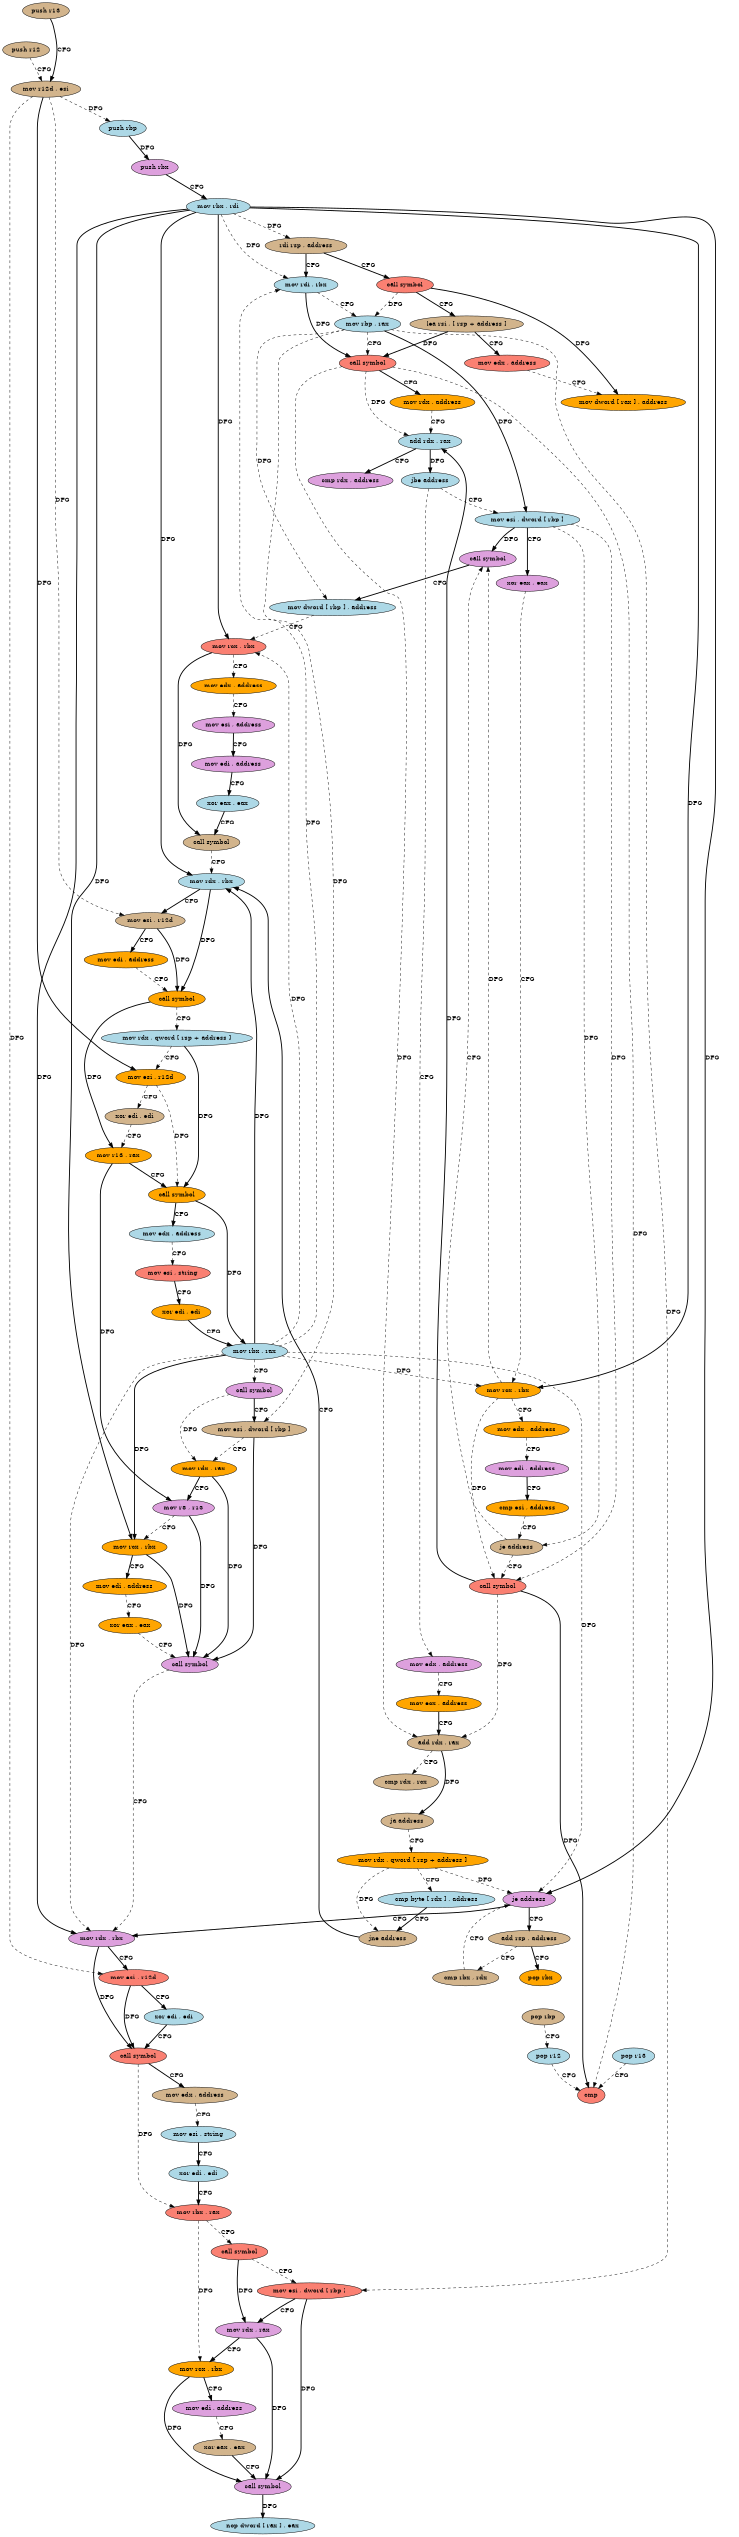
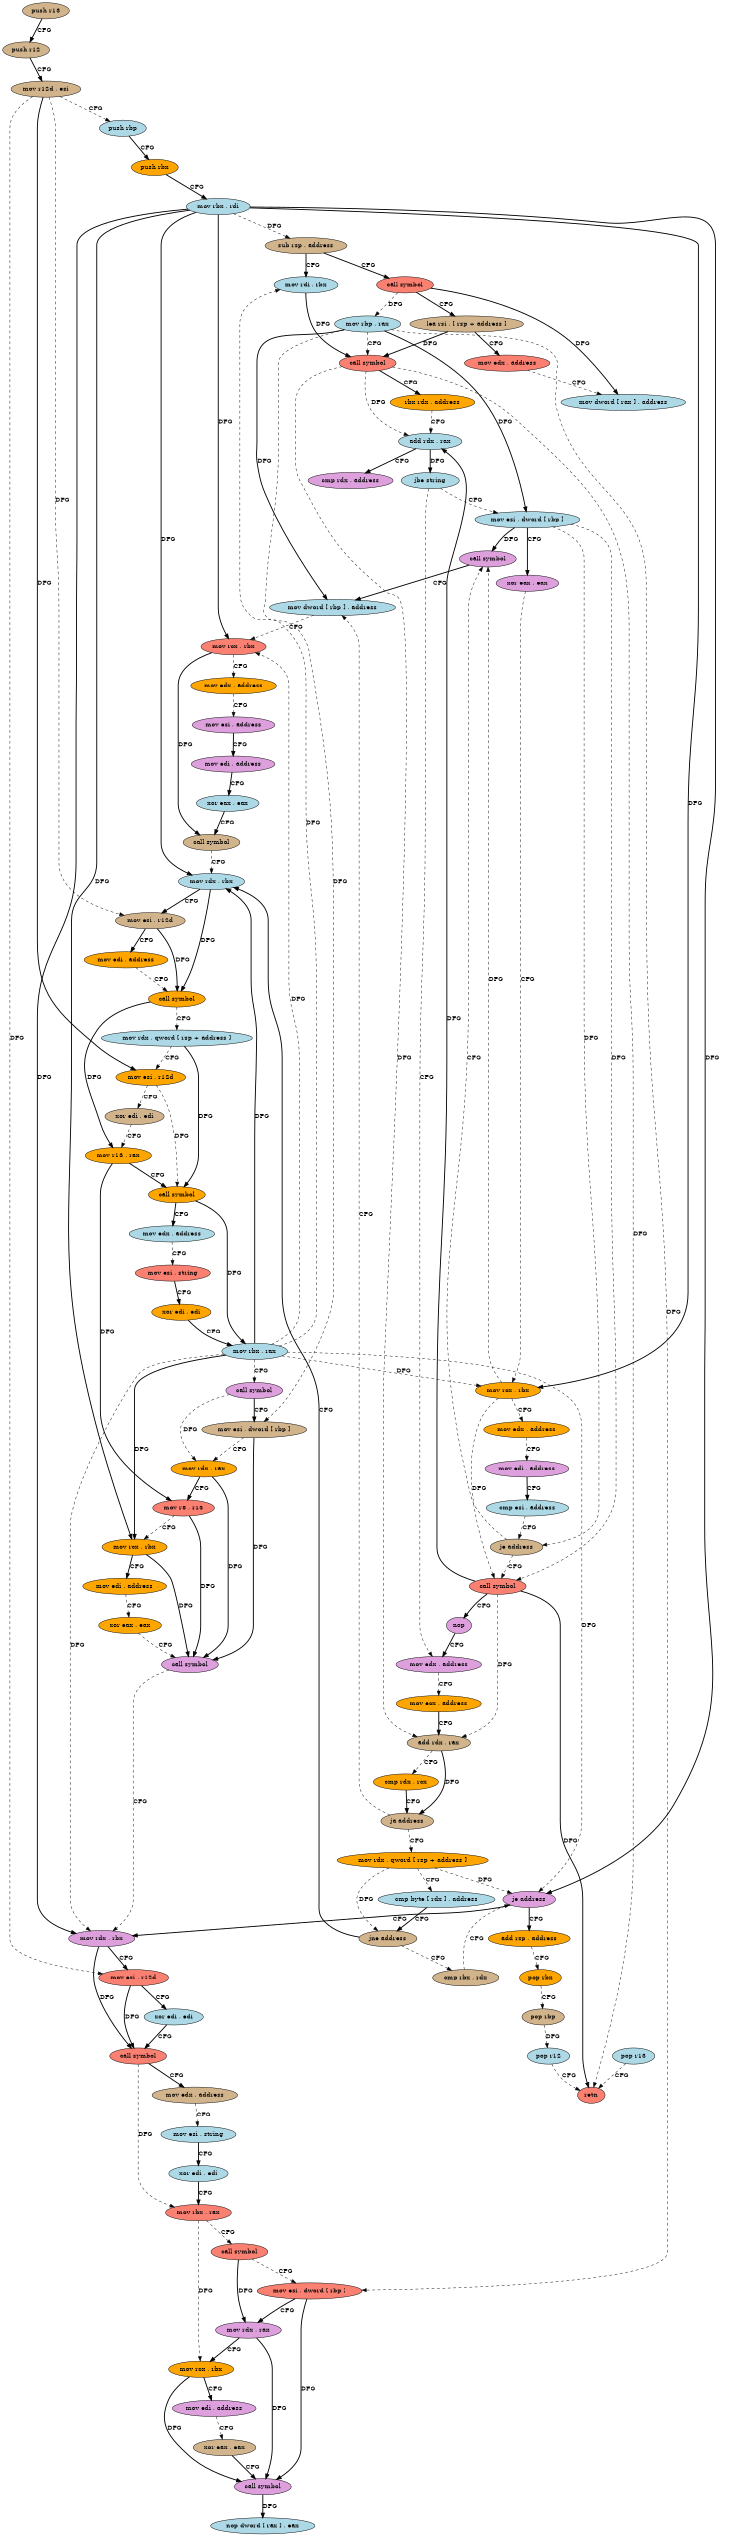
(57, 48) -> (37, 28)
(35, 67) -> (35, 67)
(96, 109) -> (96, 109)
(148, 148) -> (148, 148)
(155, 167) -> (155, 167)
(306, 246) -> (306, 246)
(245, 253) -> none
(335, 303) -> none
(432, 402) -> (432, 402)
(623, 402) -> (623, 402)
(257, 436) -> (257, 436)
(430, 481) -> (430, 481)
none -> (359, 1222)
(184, 1508) -> (184, 1508)
(527, 1508) -> (527, 1508)
none -> (459, 1625)
(406, 1782) -> (406, 1782)
none -> (406, 1799)
(529, 1939) -> (529, 1939)
(534, 1956) -> (534, 1956)
(499, 1957) -> (425, 1957)
none -> (542, 1995)
(553, 2036) -> (553, 2036)
(591, 2095) -> (591, 2095)
